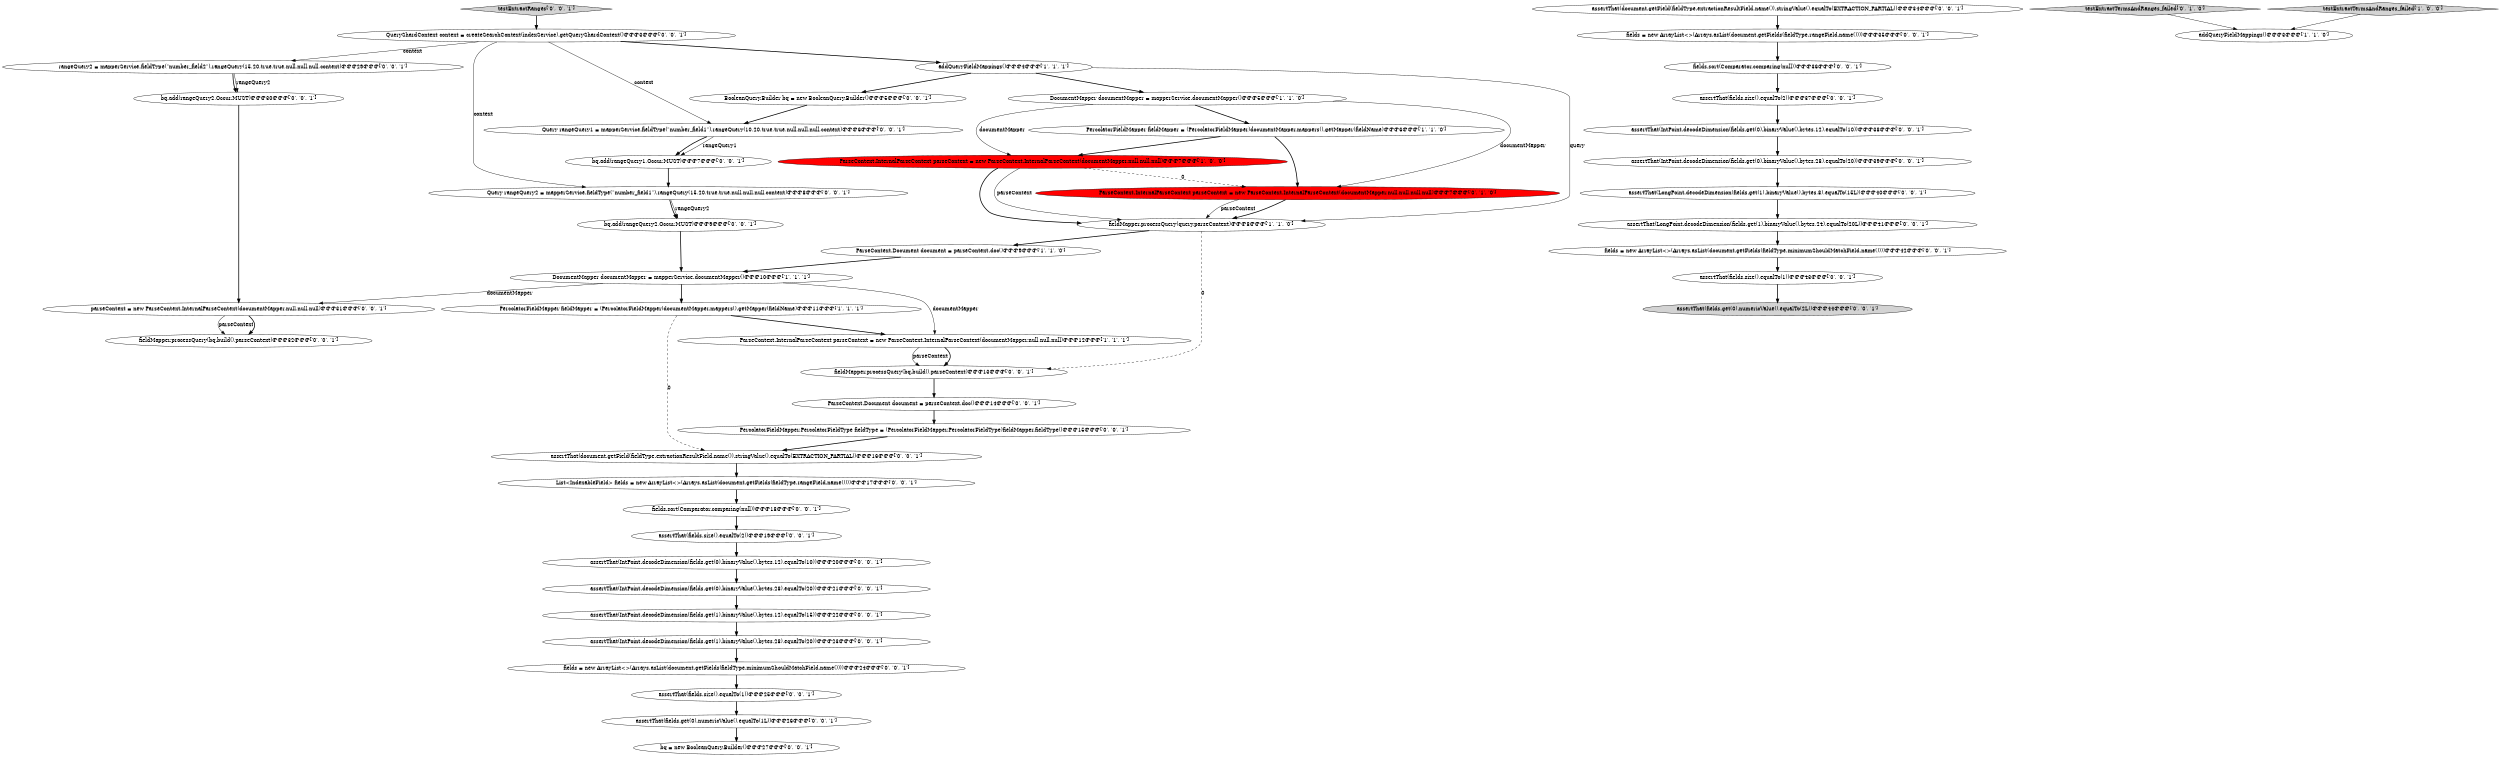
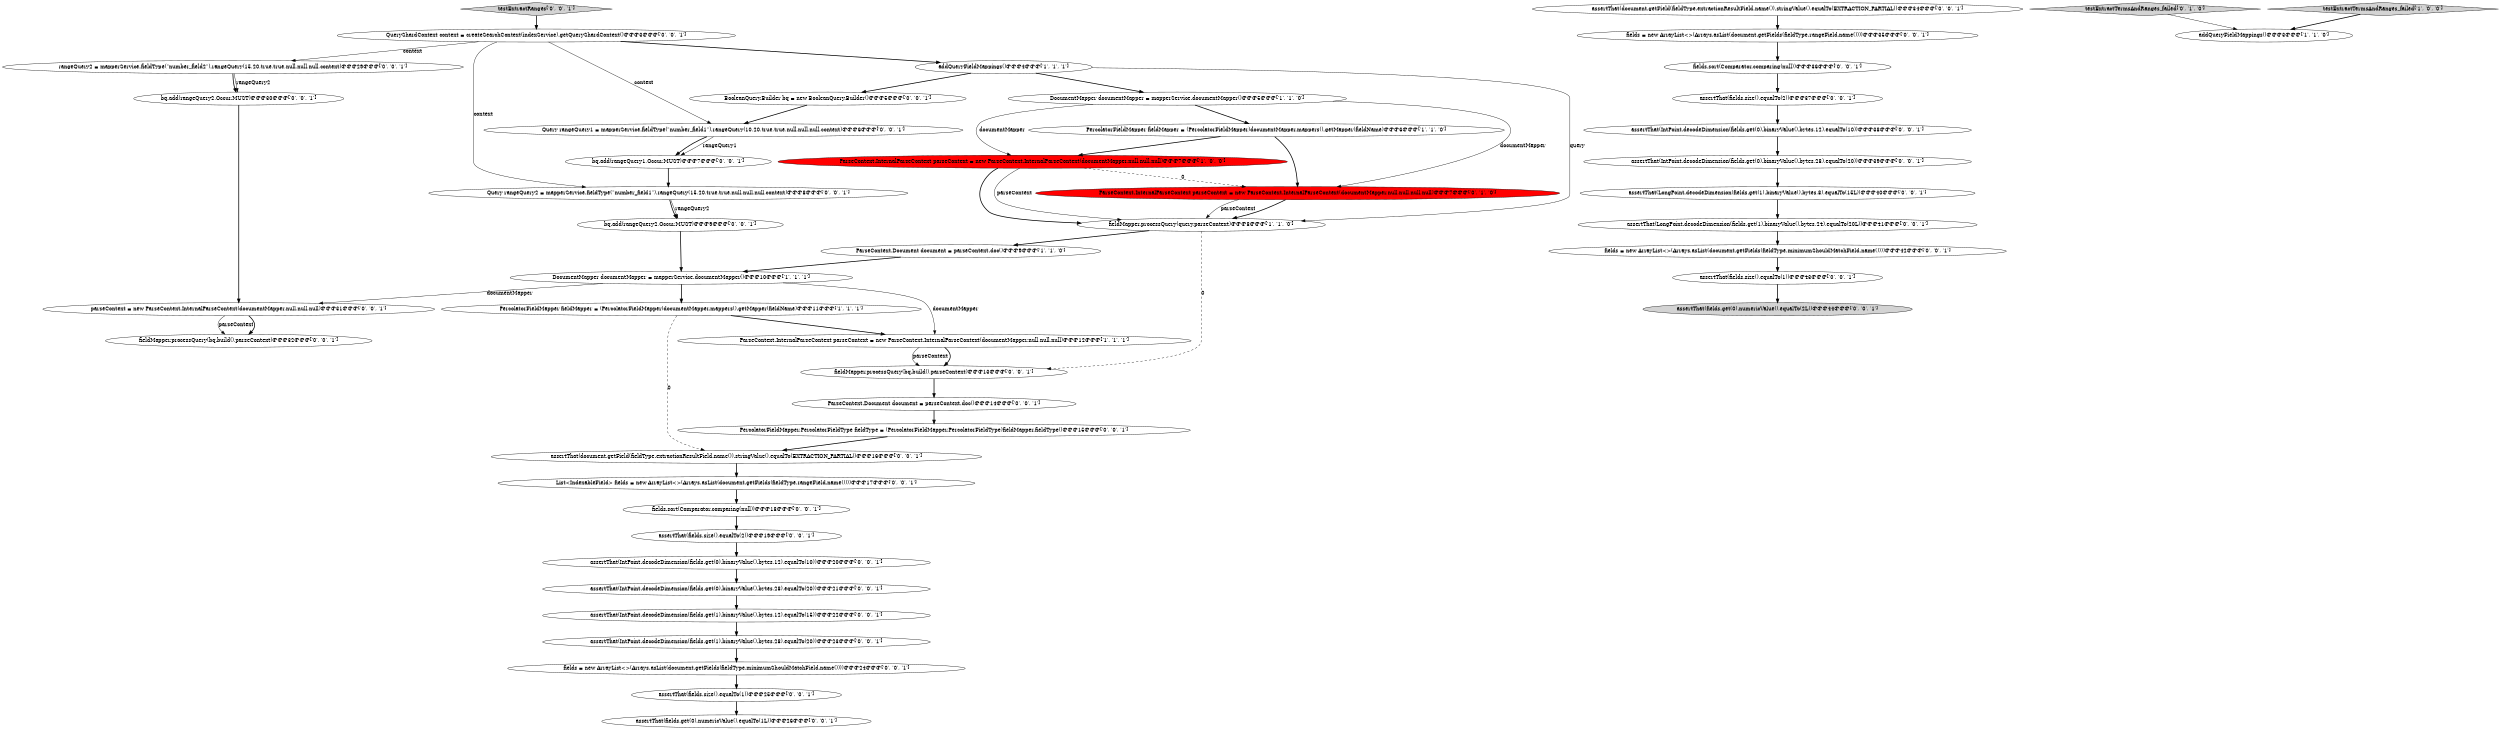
(2328, 21) -> (2328, 21)
(736, 748) -> none
